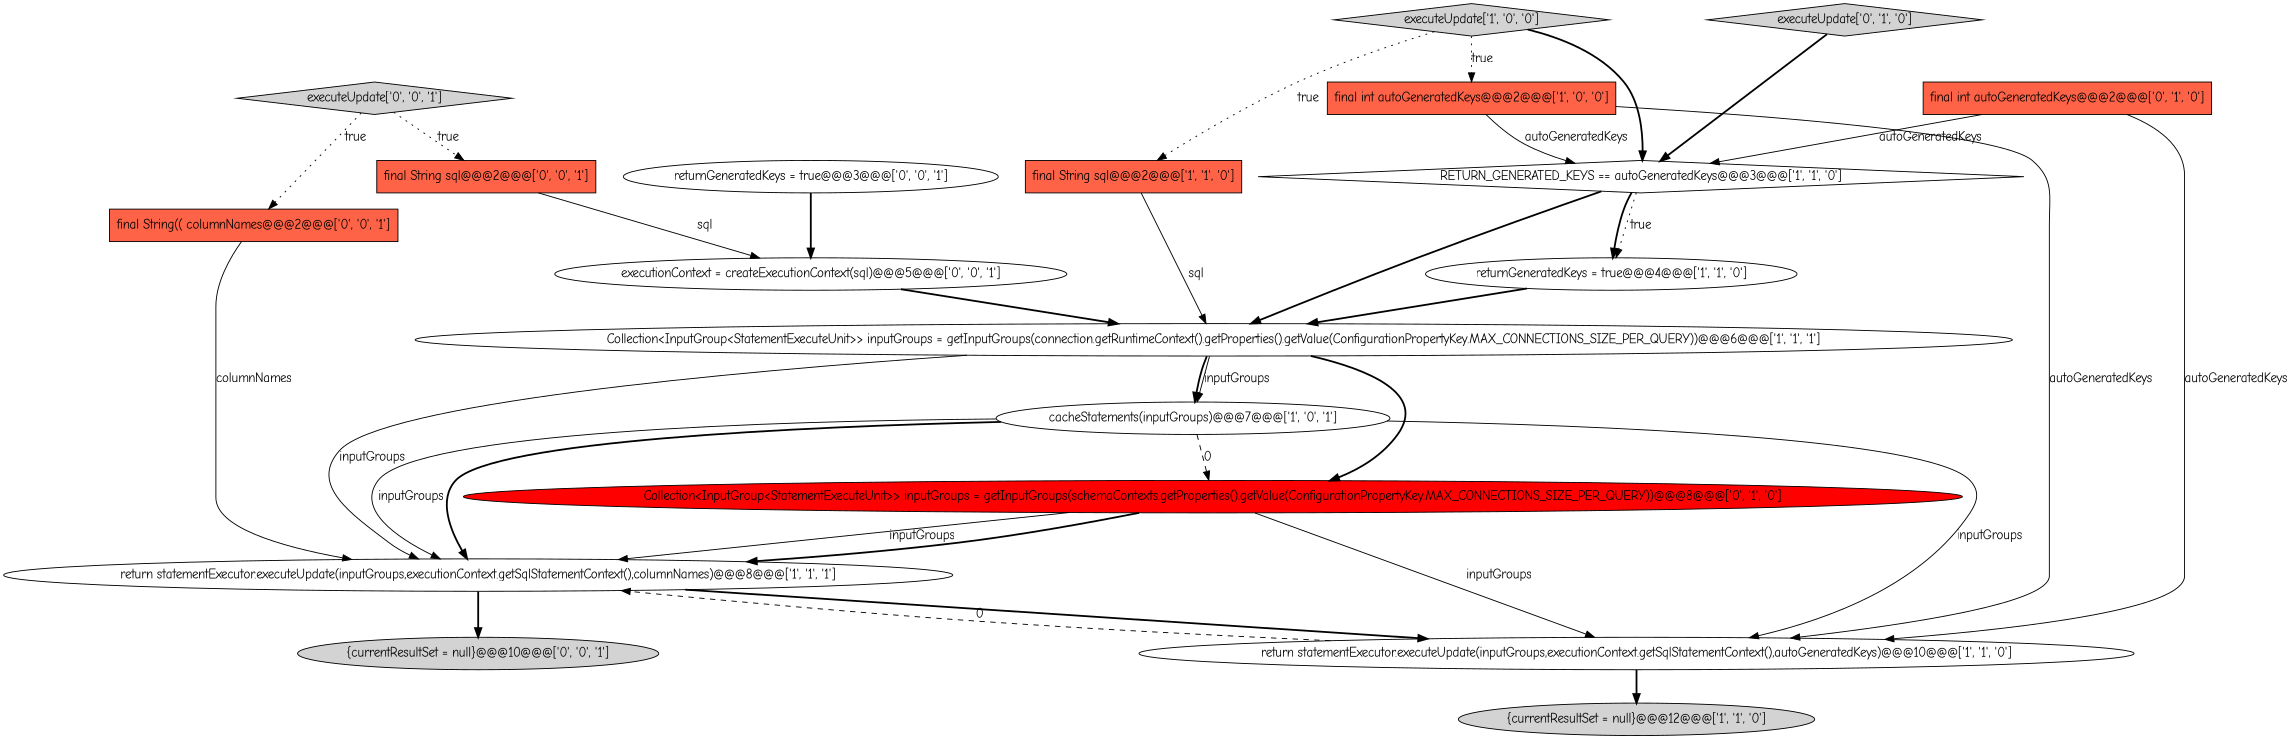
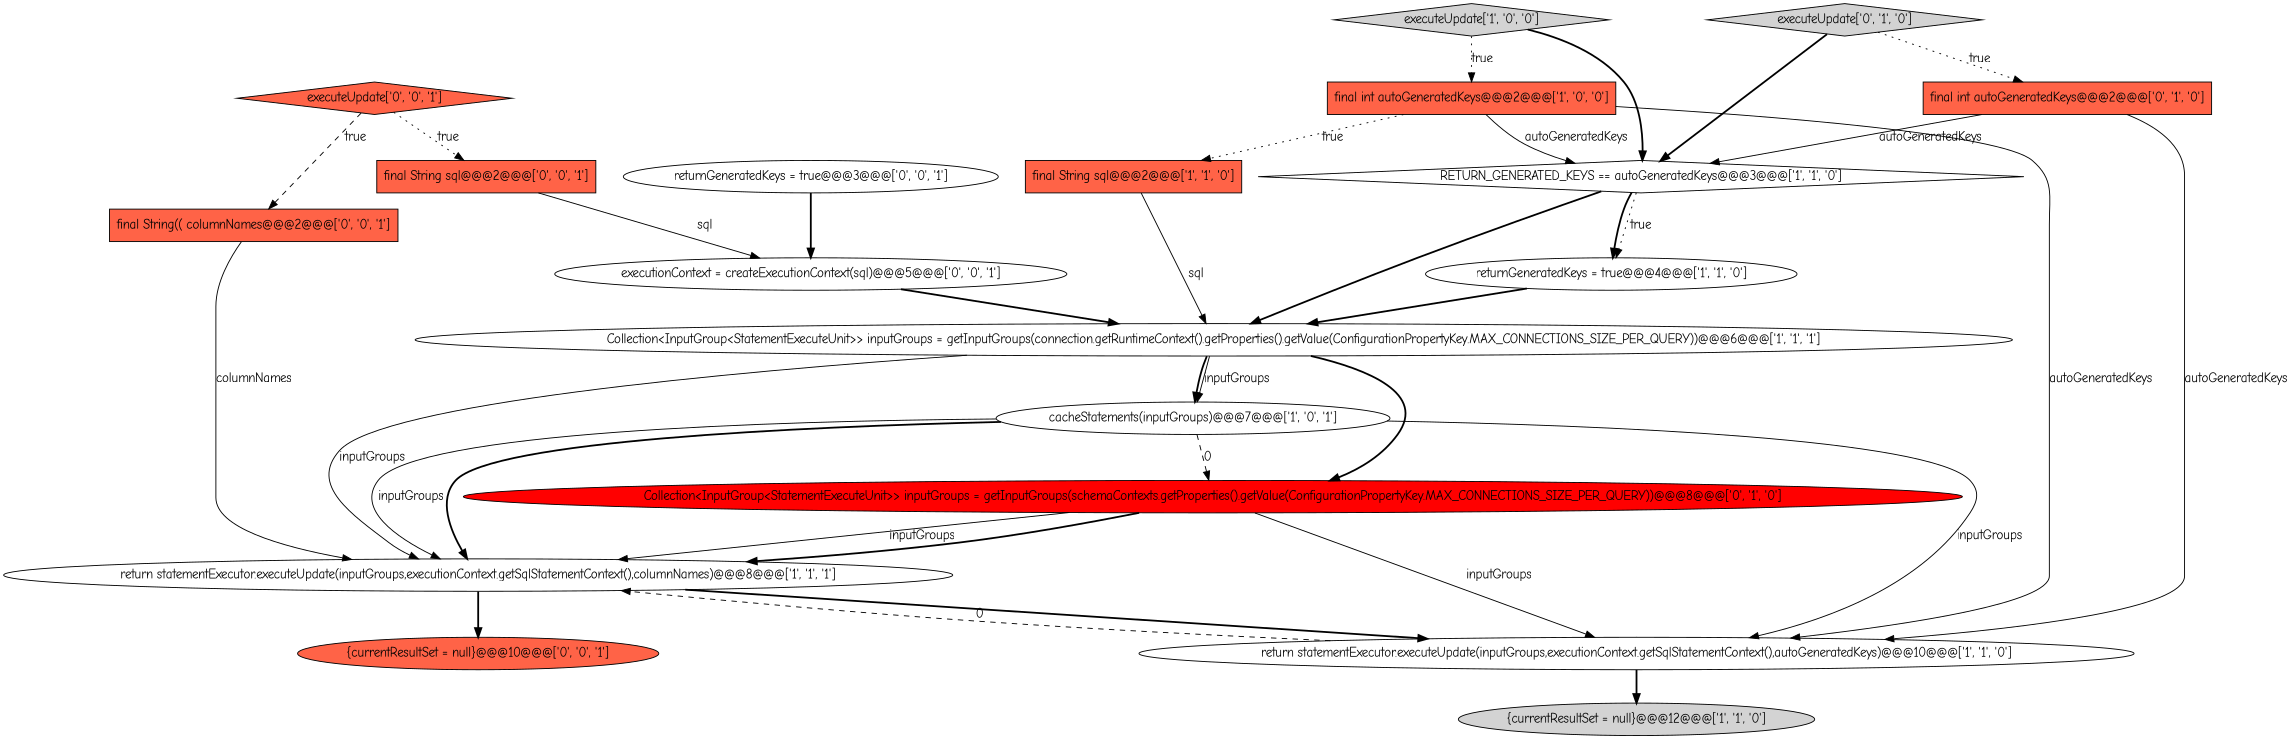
none -> (1946, 56)
(1295, 83) -> (1307, 136)
(375, 98) -> (375, 98)
(318, 158) -> (318, 158)
(478, 654) -> (478, 654)
